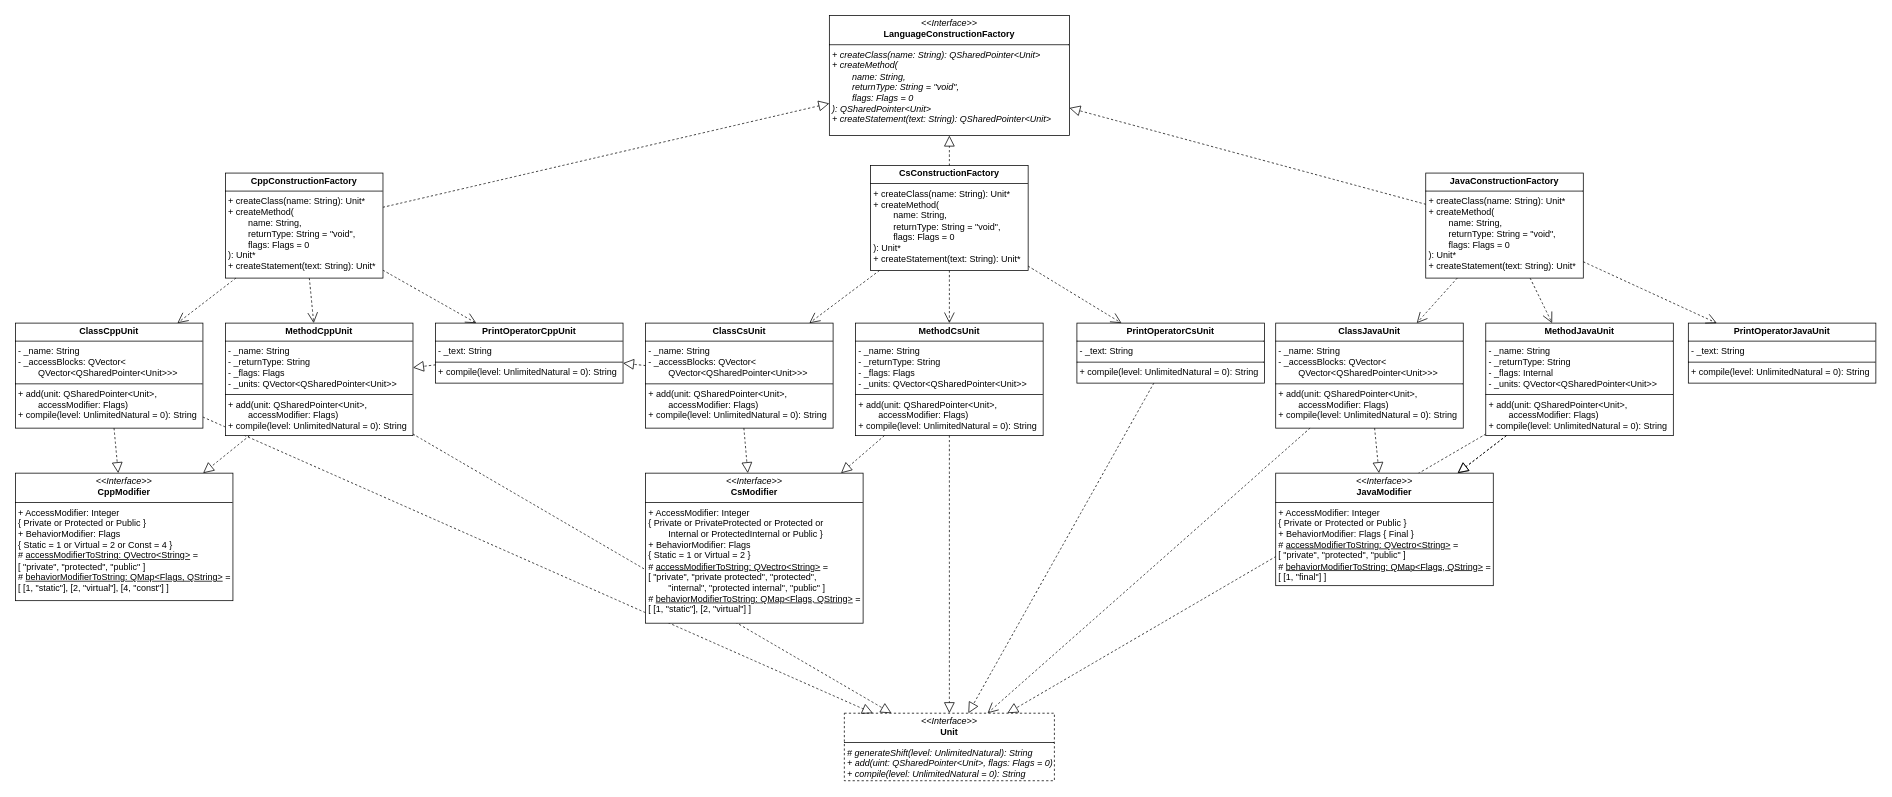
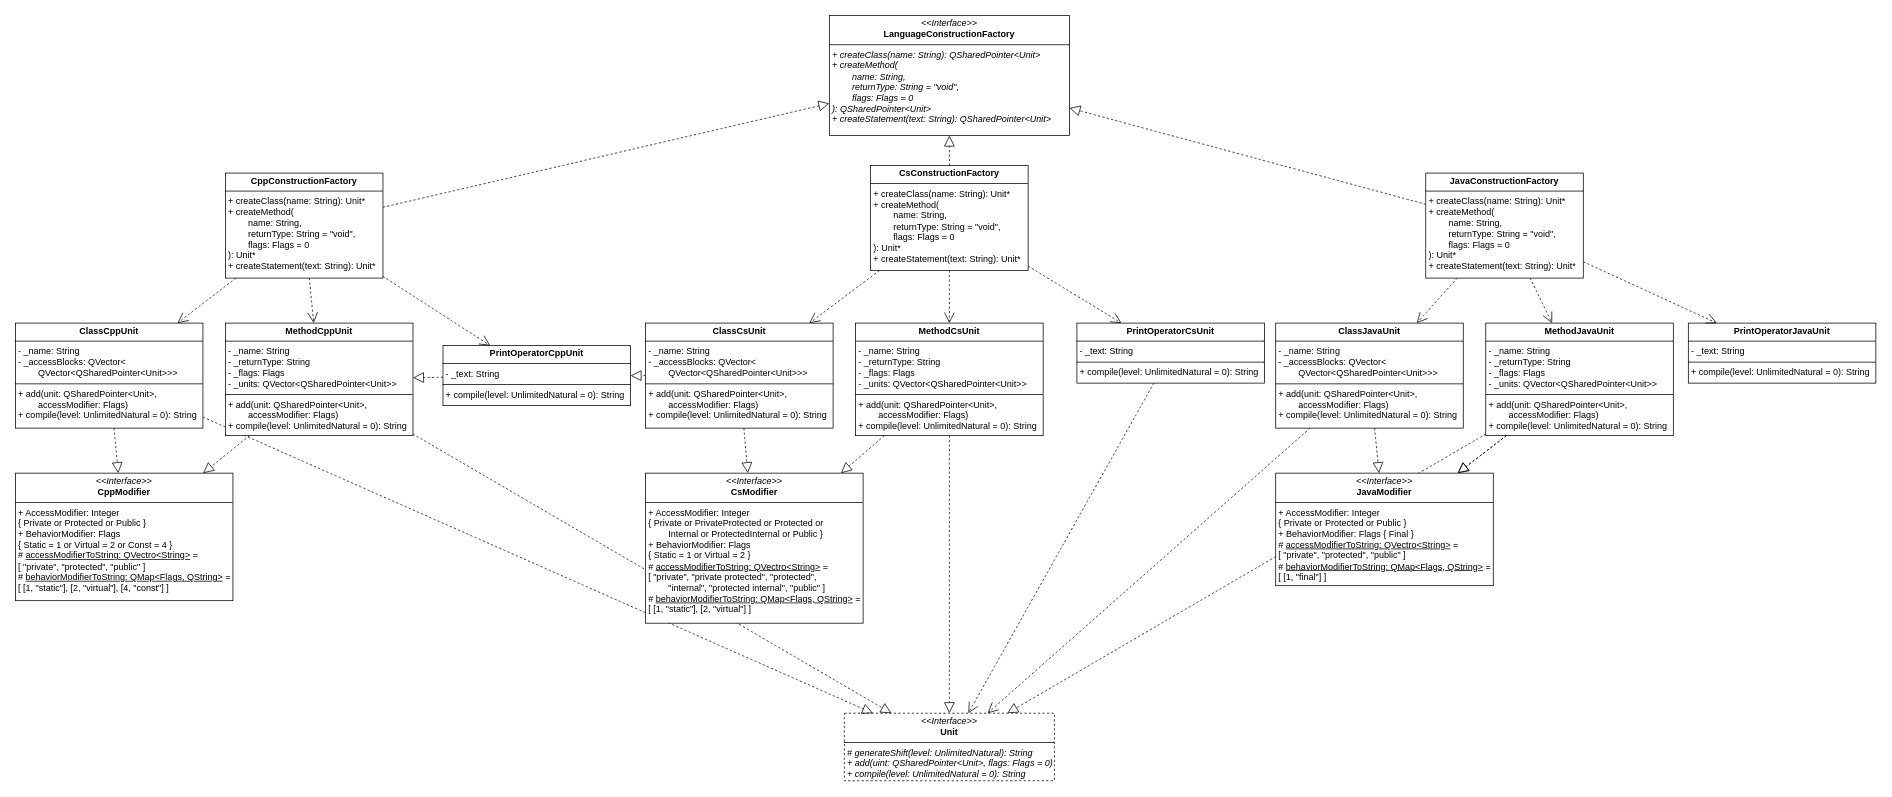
(529, 353) -> (537, 375)
(1580, 371) -> (1580, 371)
(974, 702) -> (972, 706)
